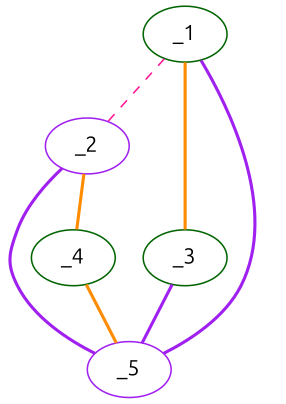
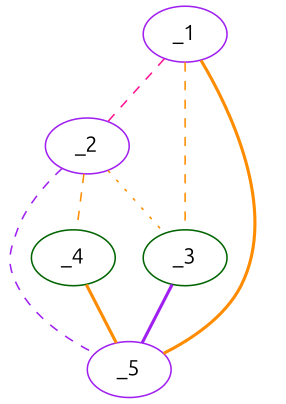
(185, 34) -> (185, 34)
(185, 146) -> (185, 146)
(80, 202) -> (80, 202)
none -> (136, 202)
(255, 221) -> (255, 221)
(12, 272) -> (12, 272)
